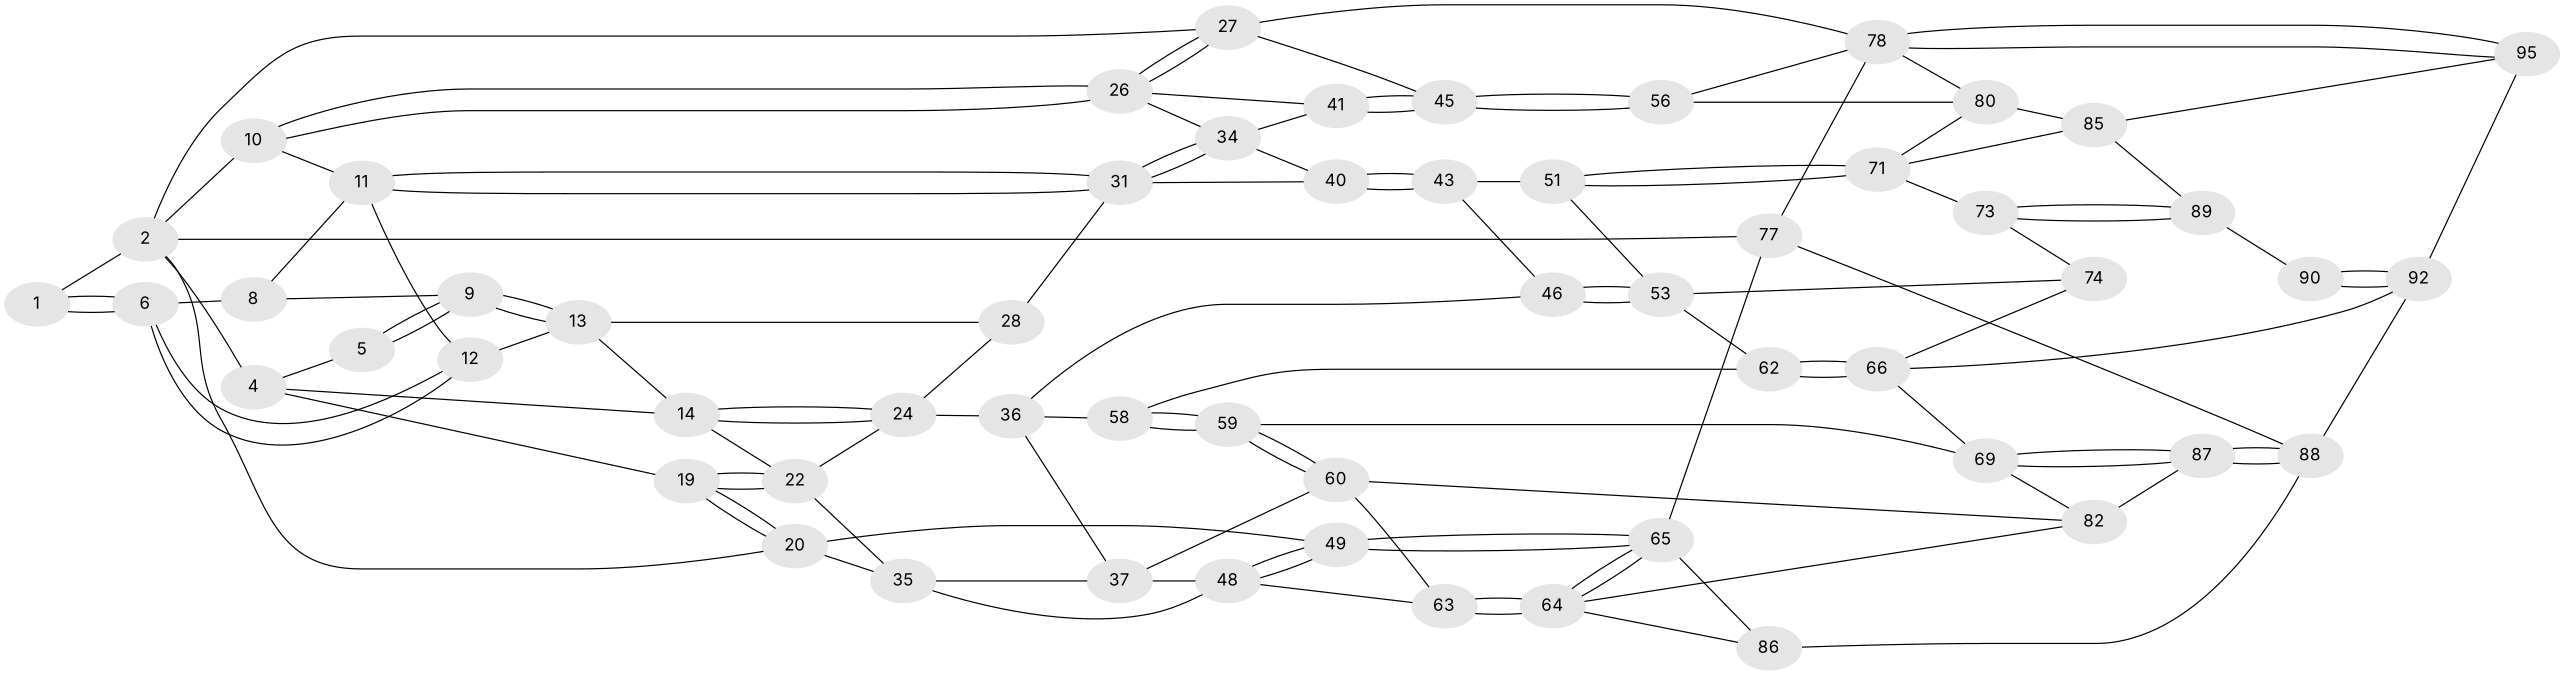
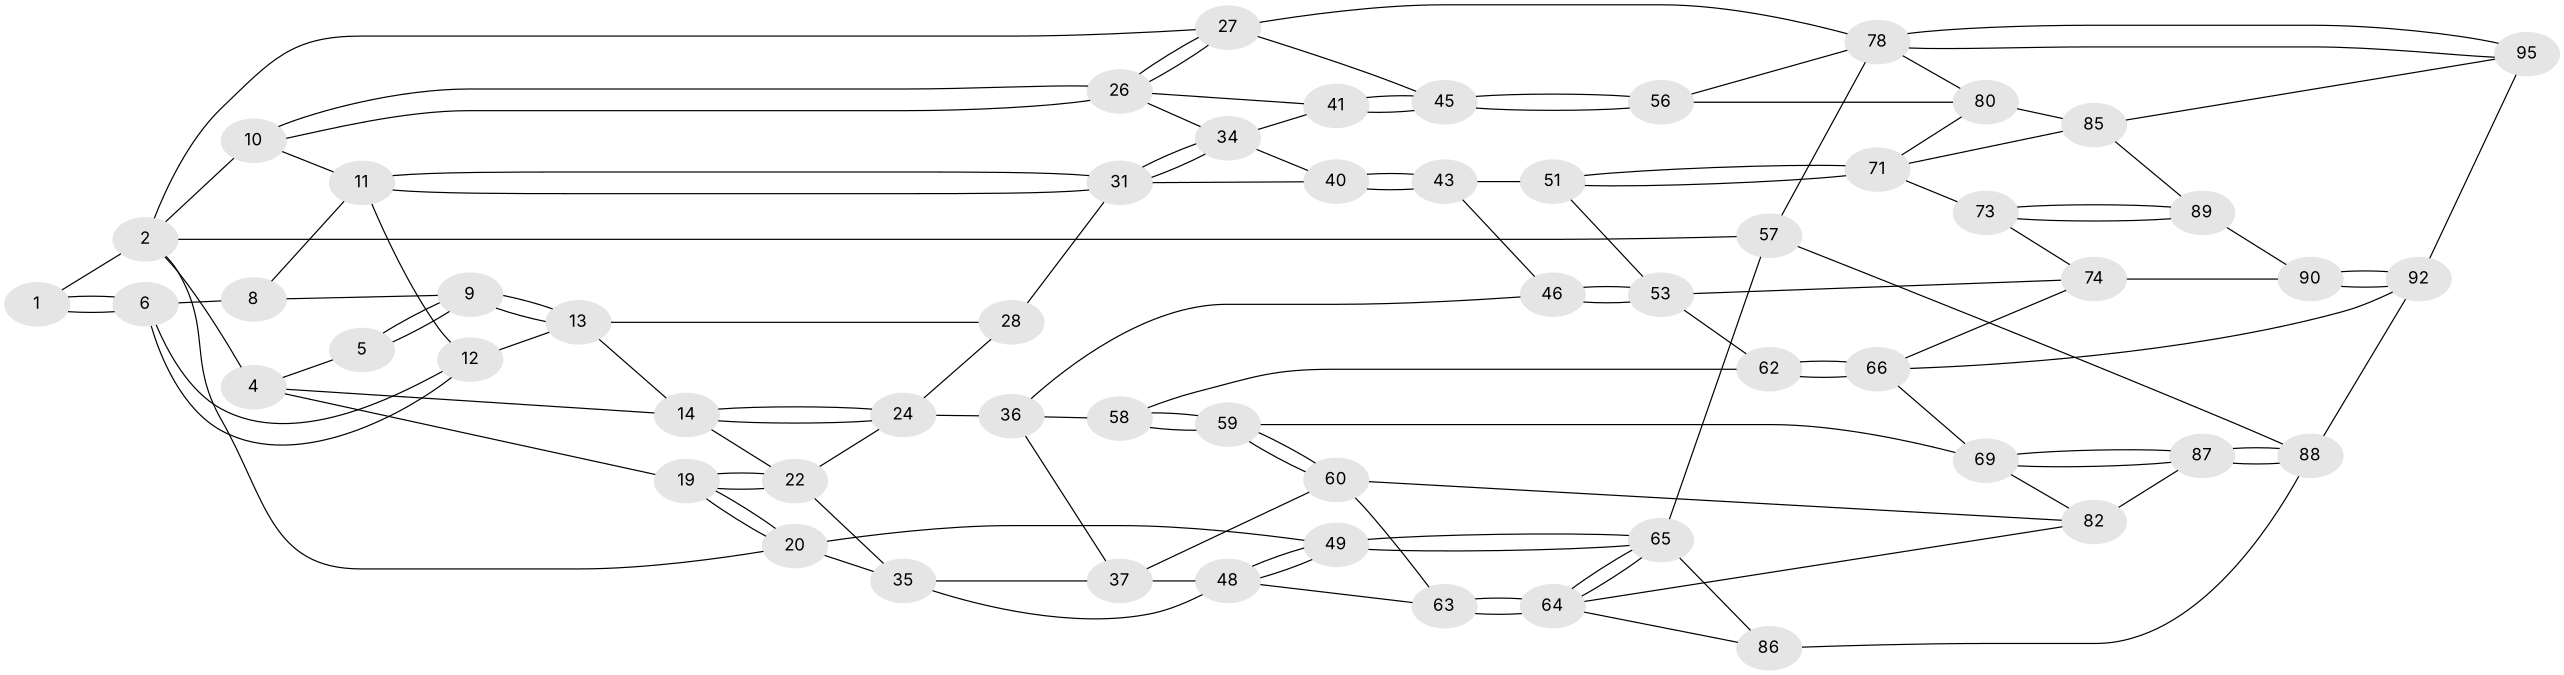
(1769, 236) -> (1769, 236)
none -> (2202, 279)
